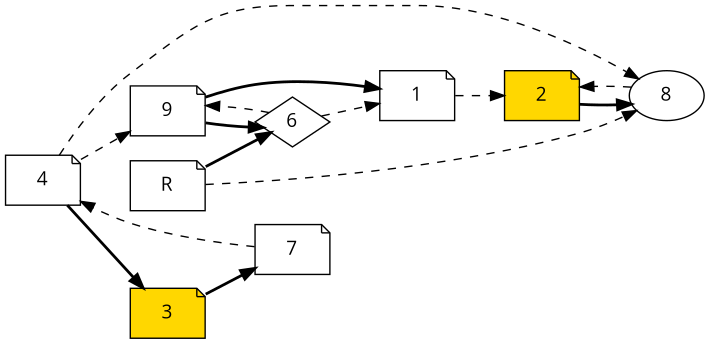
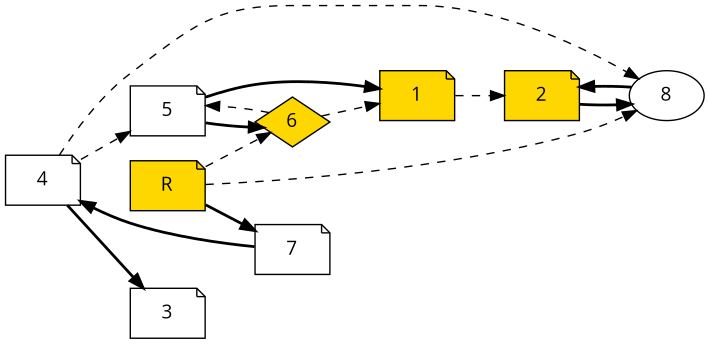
(613, 86) -> (613, 86)
(417, 96) -> (417, 96)
(168, 111) -> (168, 111)
(292, 122) -> (292, 122)
(232, 153) -> (232, 153)
(168, 186) -> (168, 186)
(172, 234) -> (172, 234)
(224, 285) -> (224, 214)
(168, 313) -> (168, 313)
